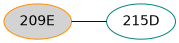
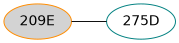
(141, 22) -> (141, 22)
